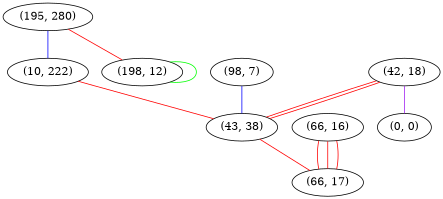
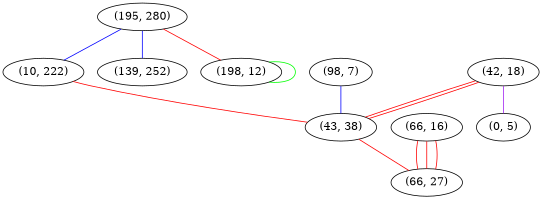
none -> (142, 72)
(404, 127) -> (503, 127)
(328, 182) -> (427, 182)
